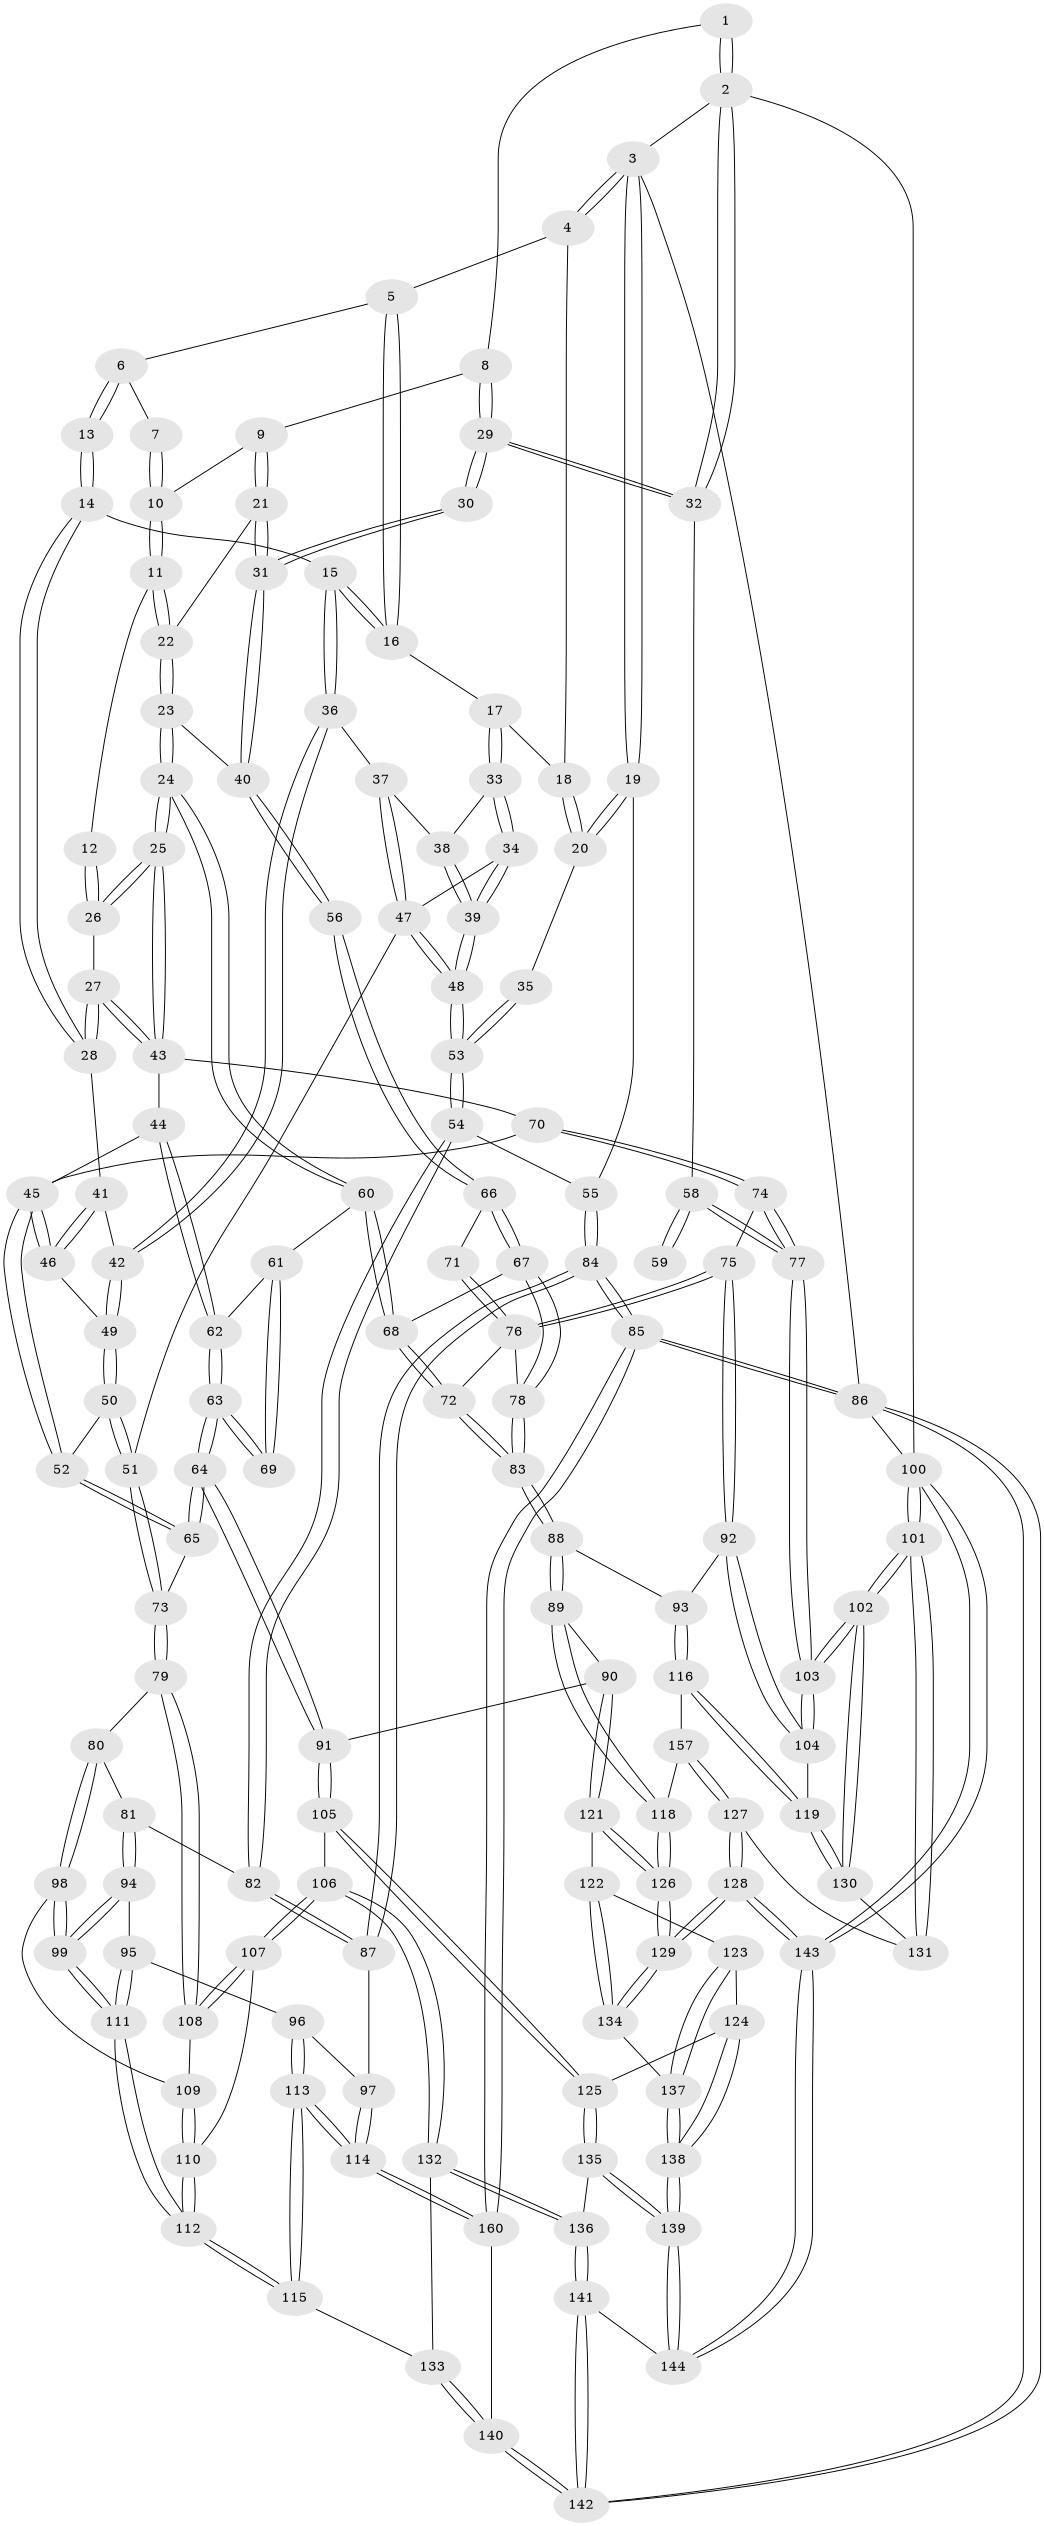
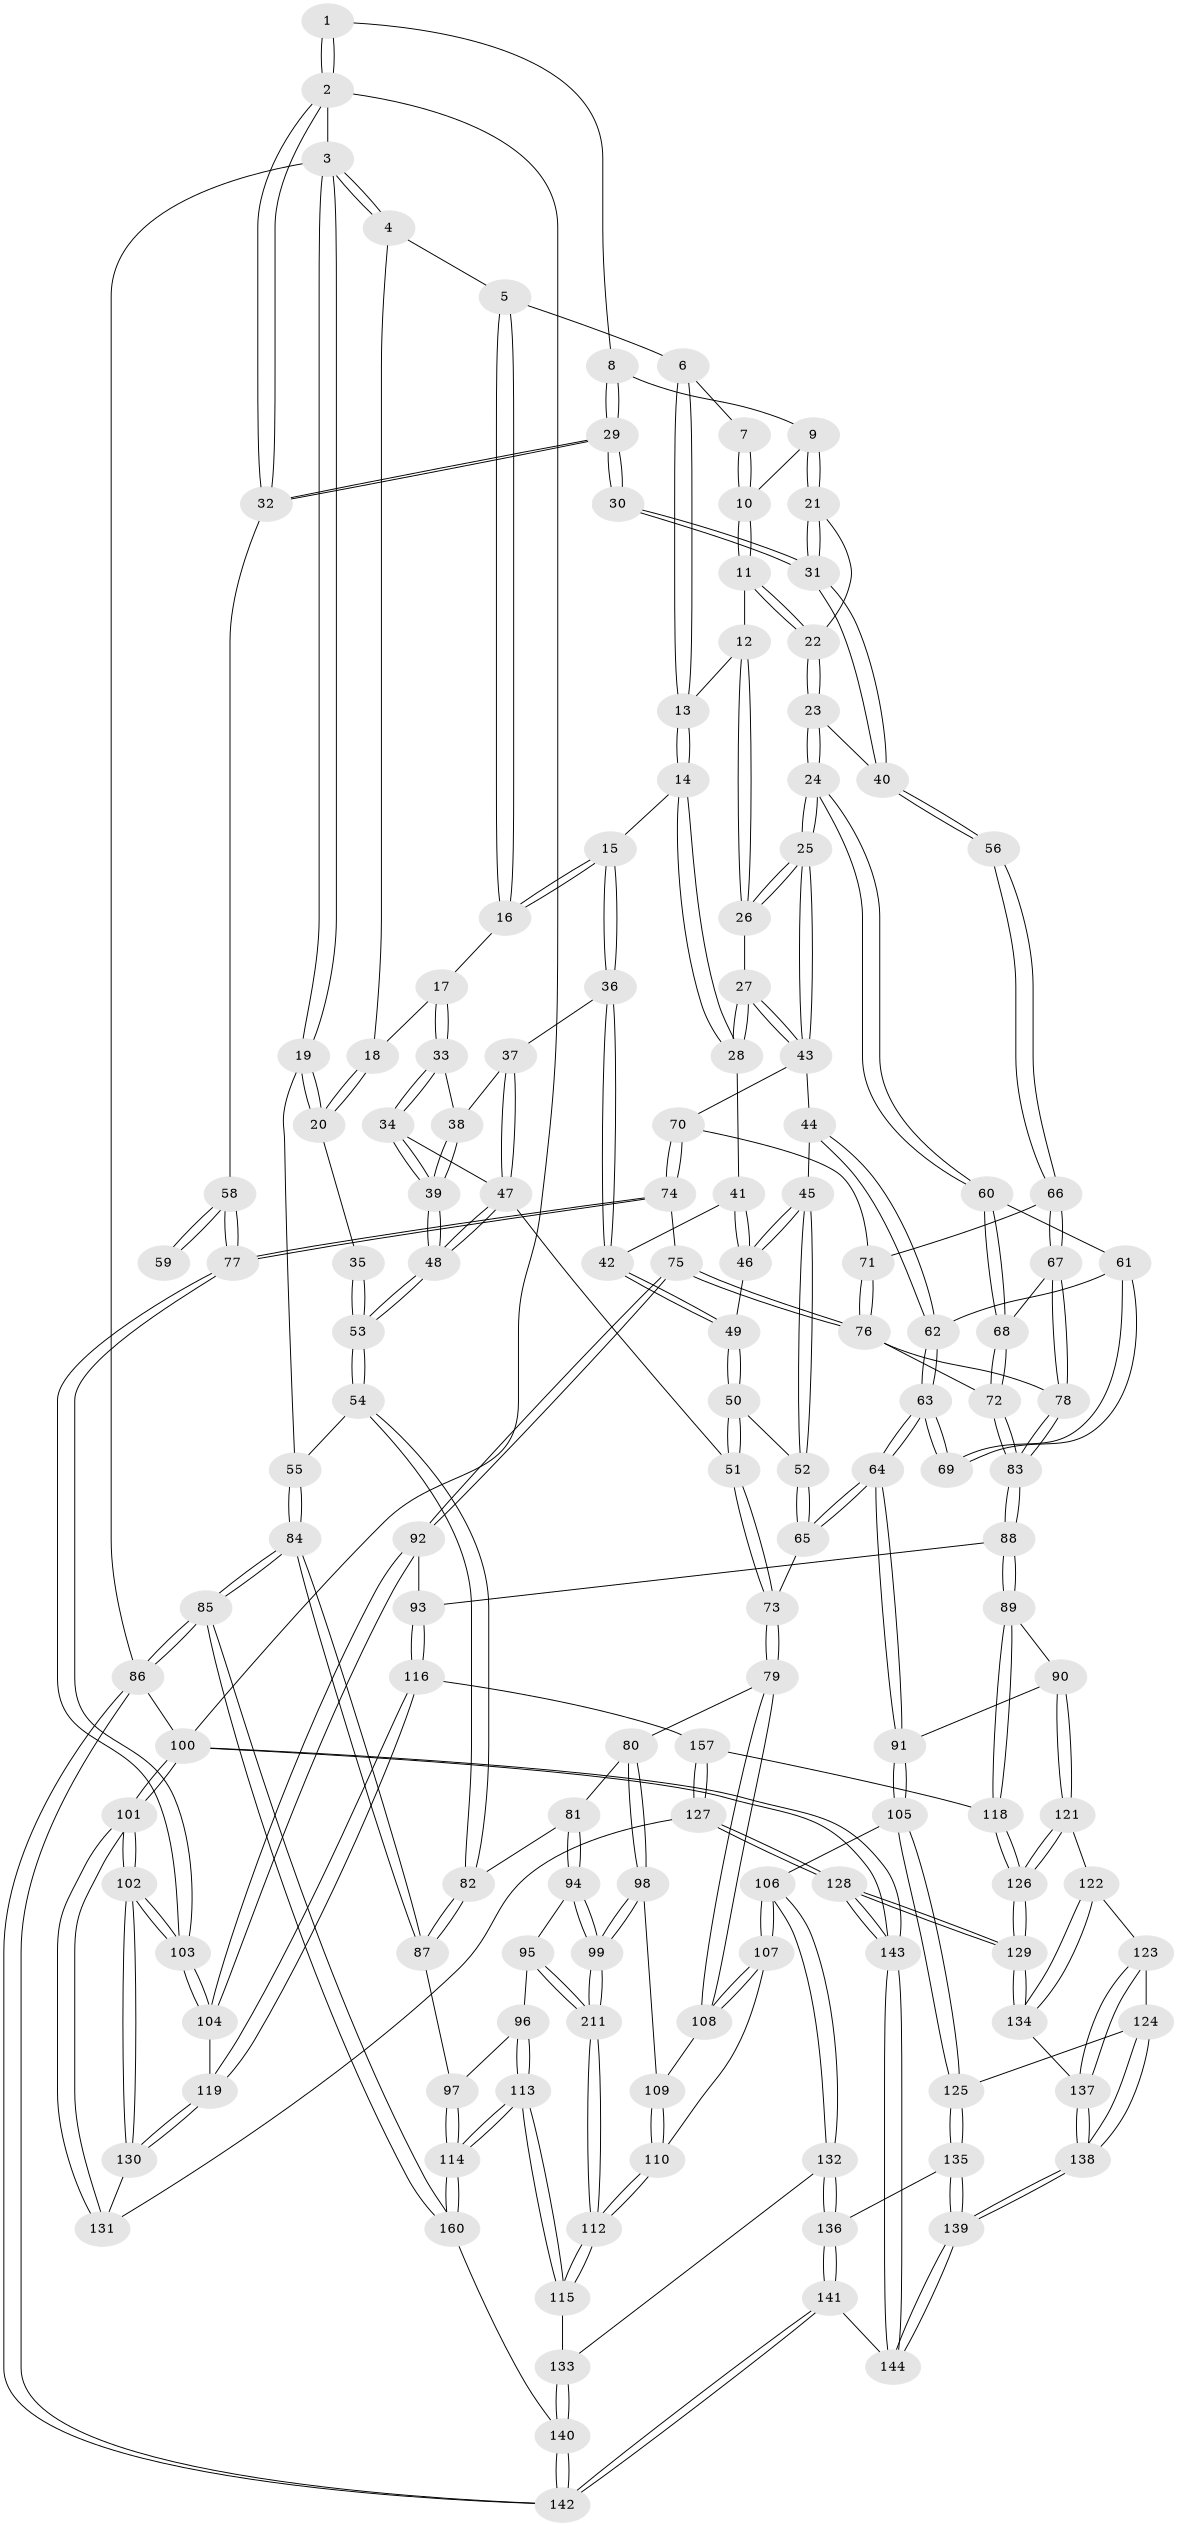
none -> (714, 677)
(260, 1156) -> (816, 1162)
(119, 2022) -> (594, 2022)
